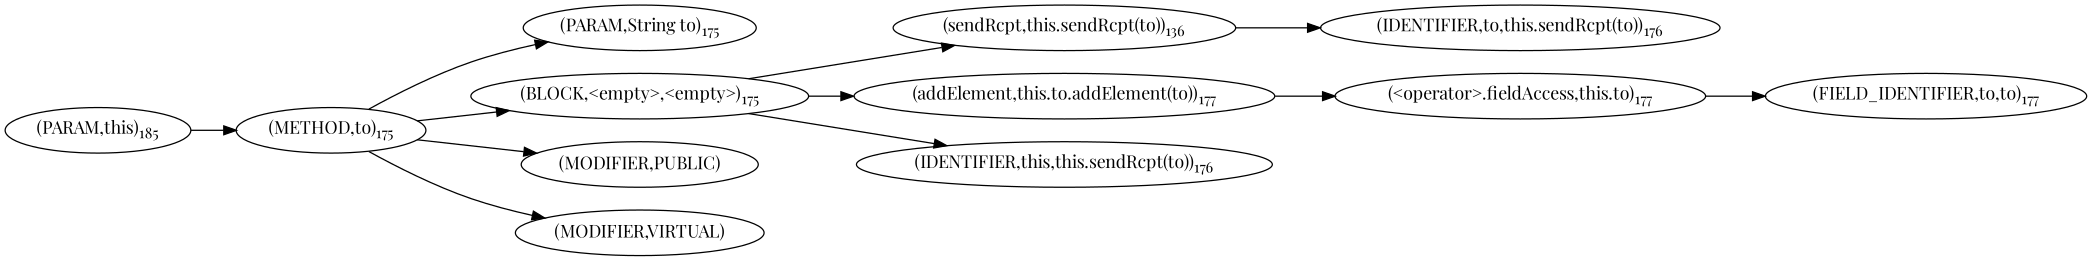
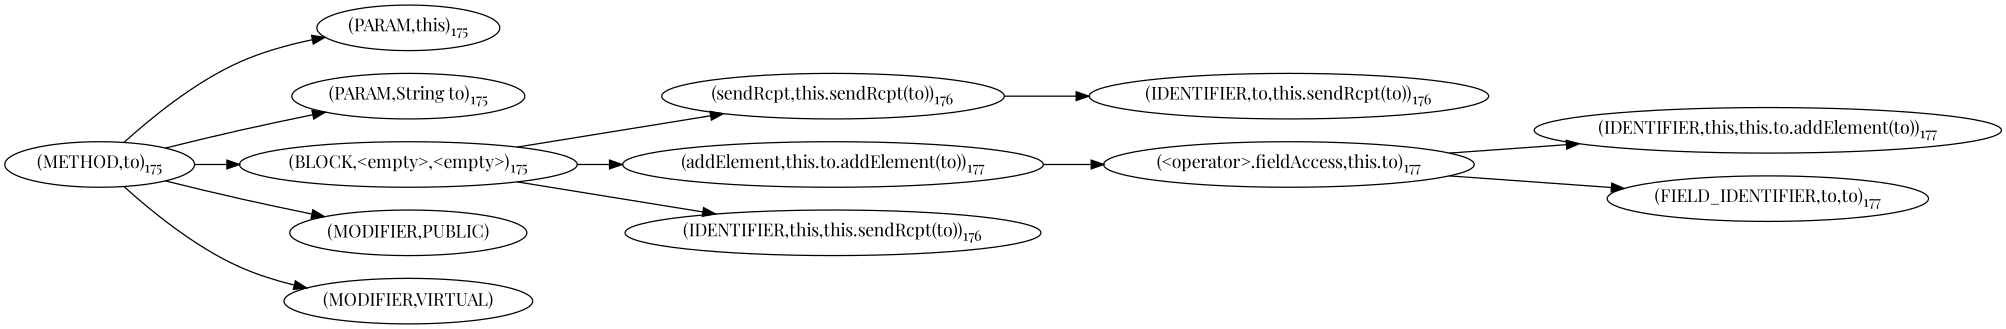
(1176, 26) -> (944, 94)
(149, 128) -> (460, 26)
(207, 130) -> (211, 77)
none -> (1768, 130)
